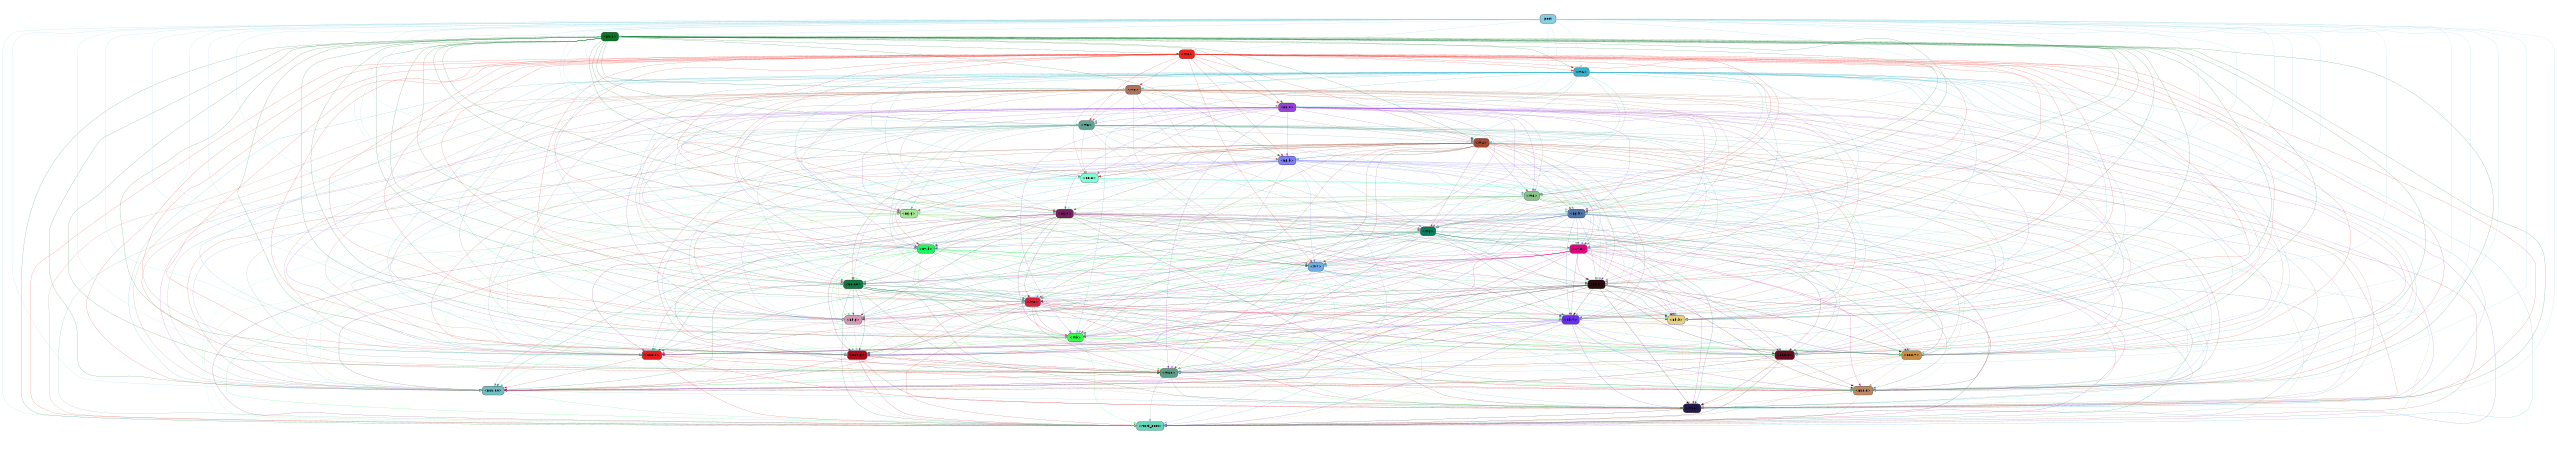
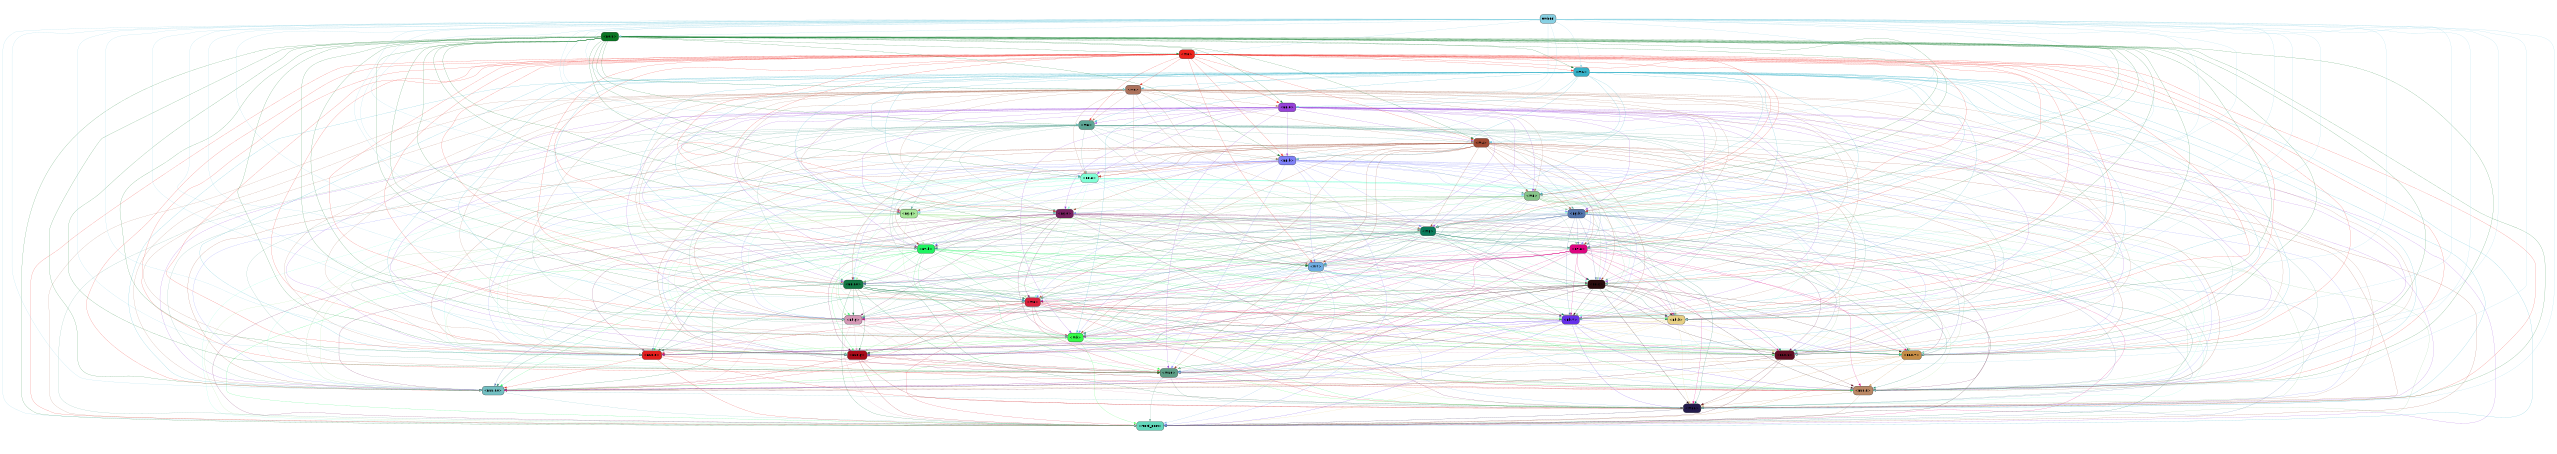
(1548, 19) -> (1548, 19)
